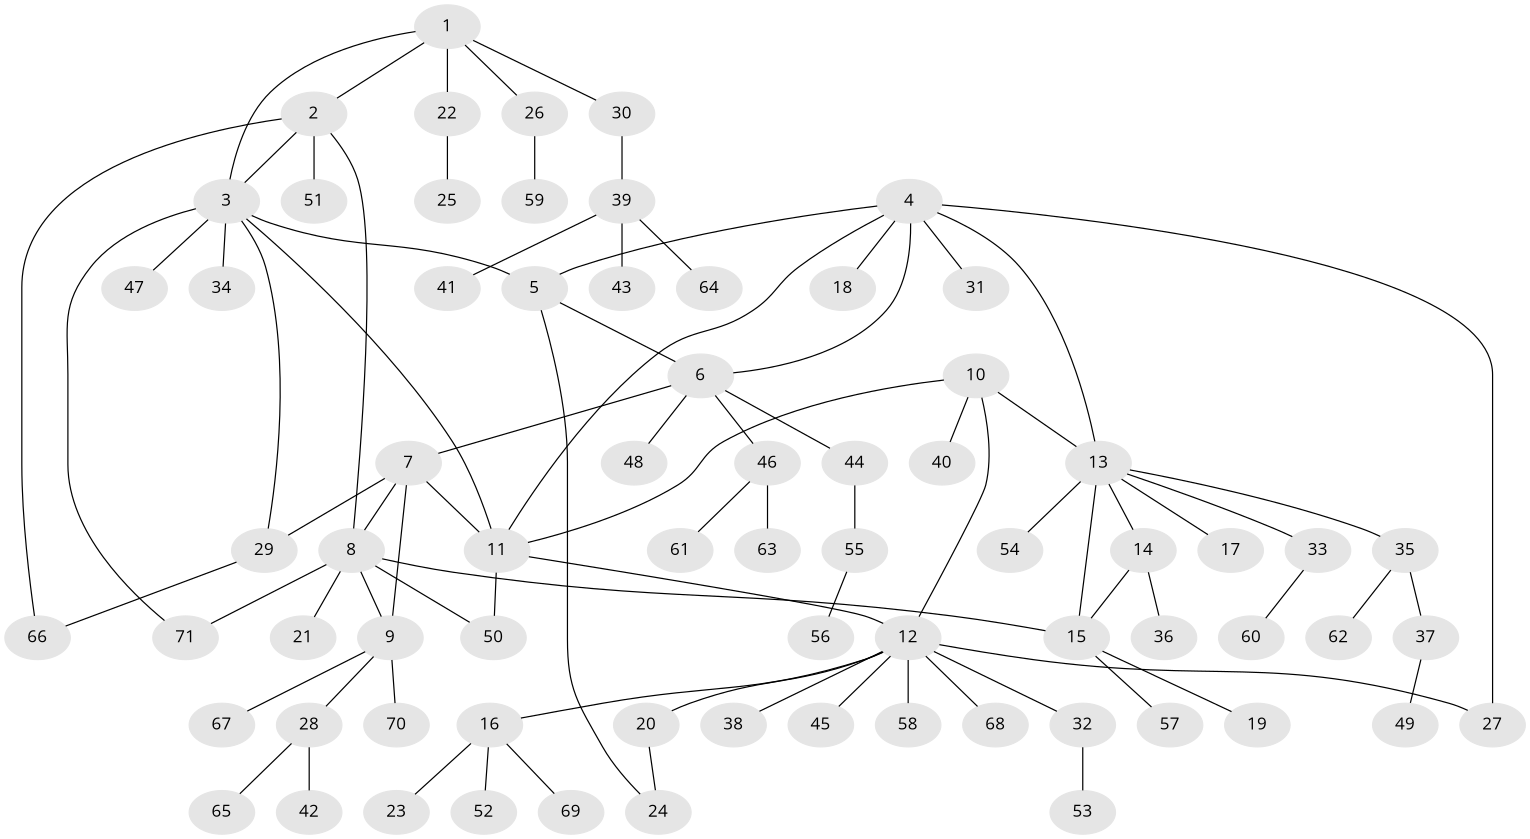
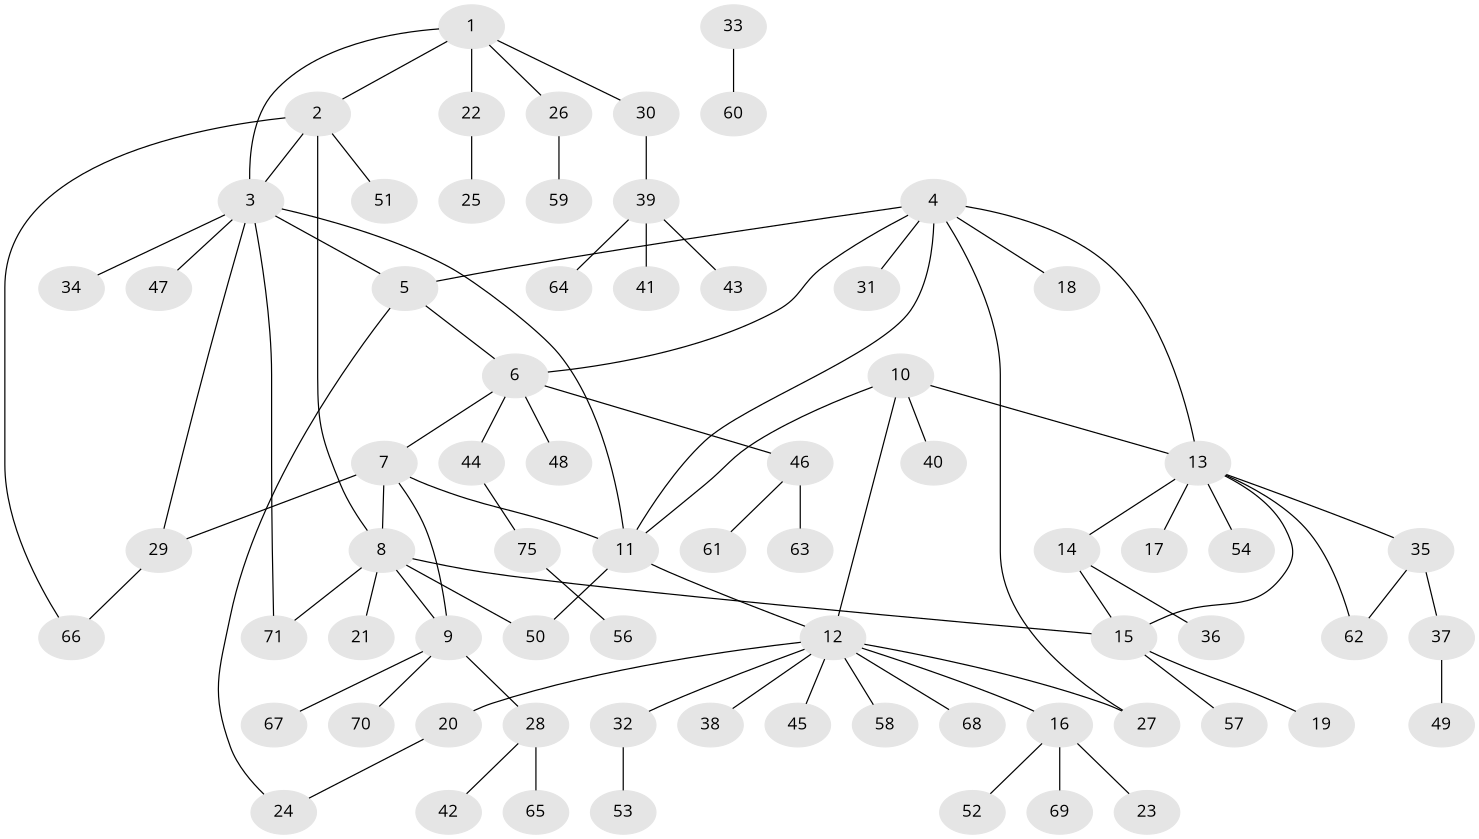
(1210, 504) -> (1306, 529)
(855, 550) -> (527, 550)
